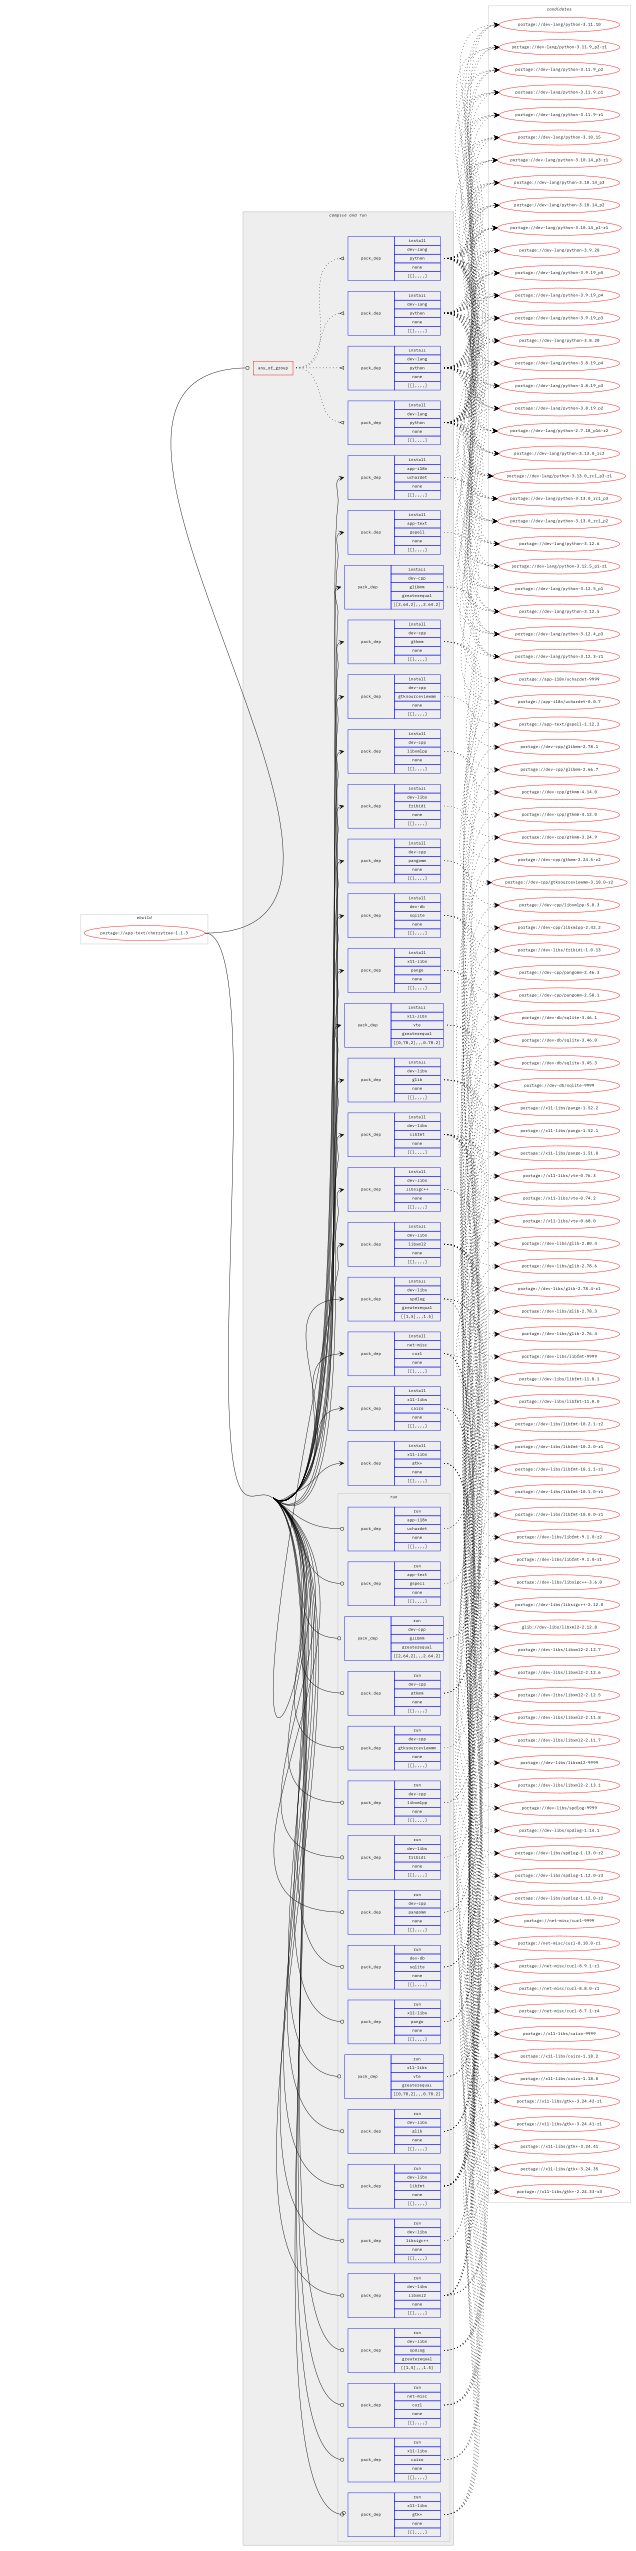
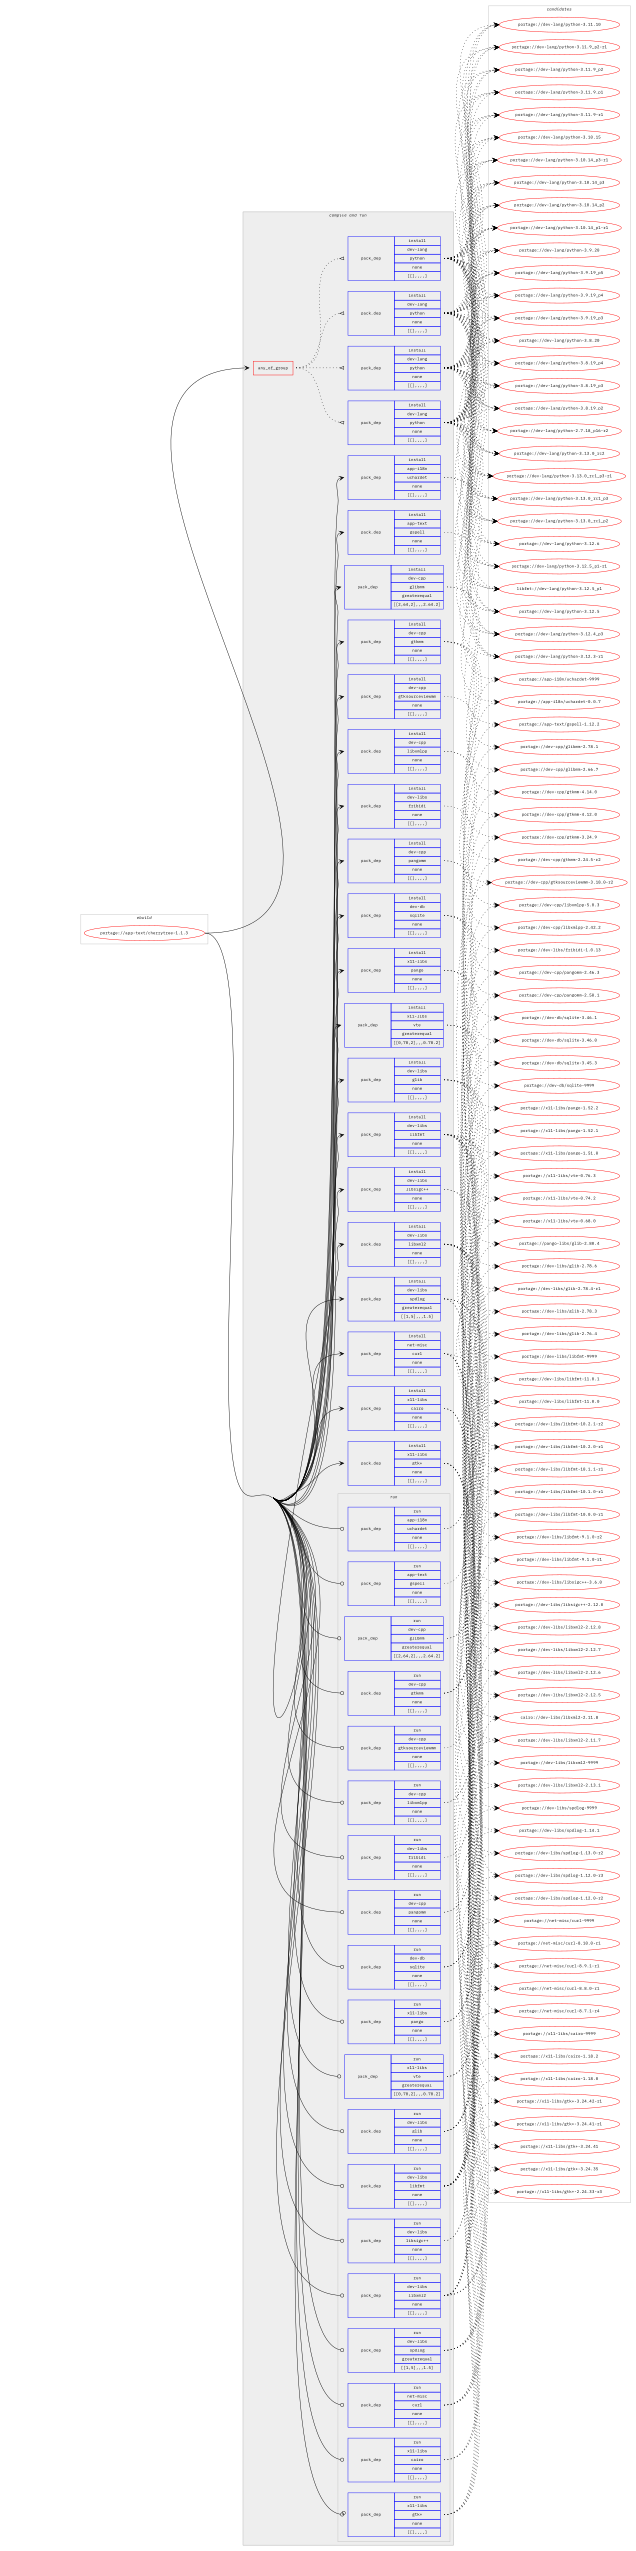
(559, 589) -> (559, 589)
(228, 653) -> (228, 653)
(559, 1244) -> (559, 1244)
(559, 1627) -> (559, 1627)
(559, 1718) -> (559, 1718)
